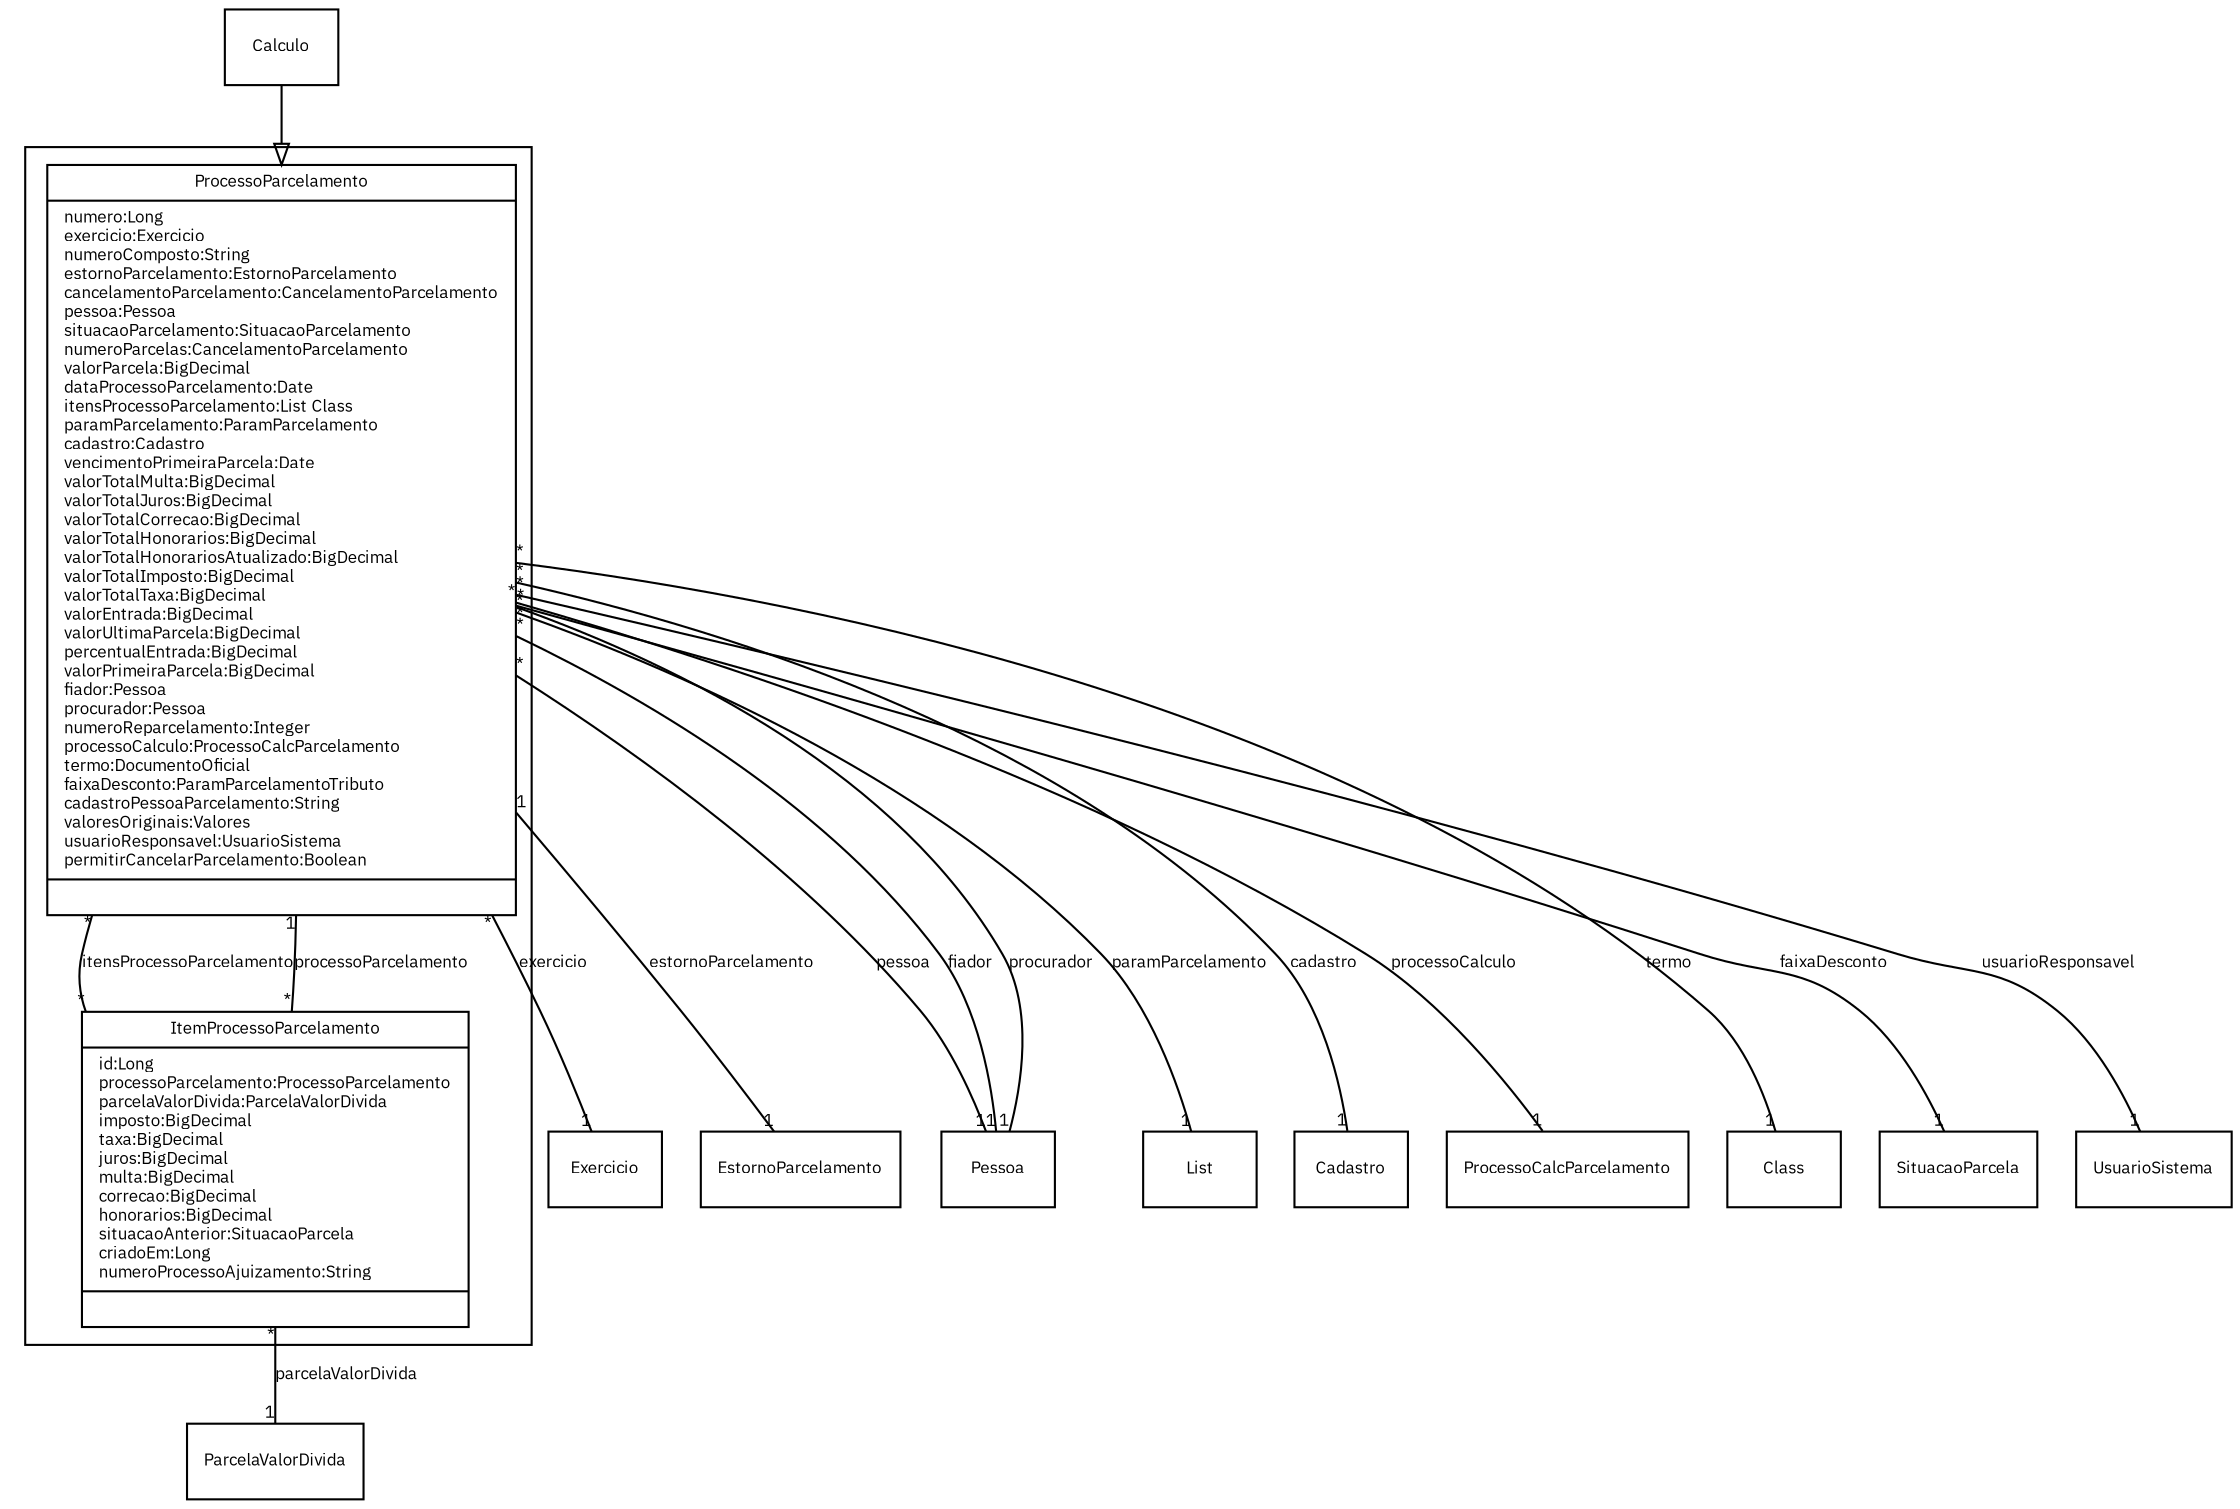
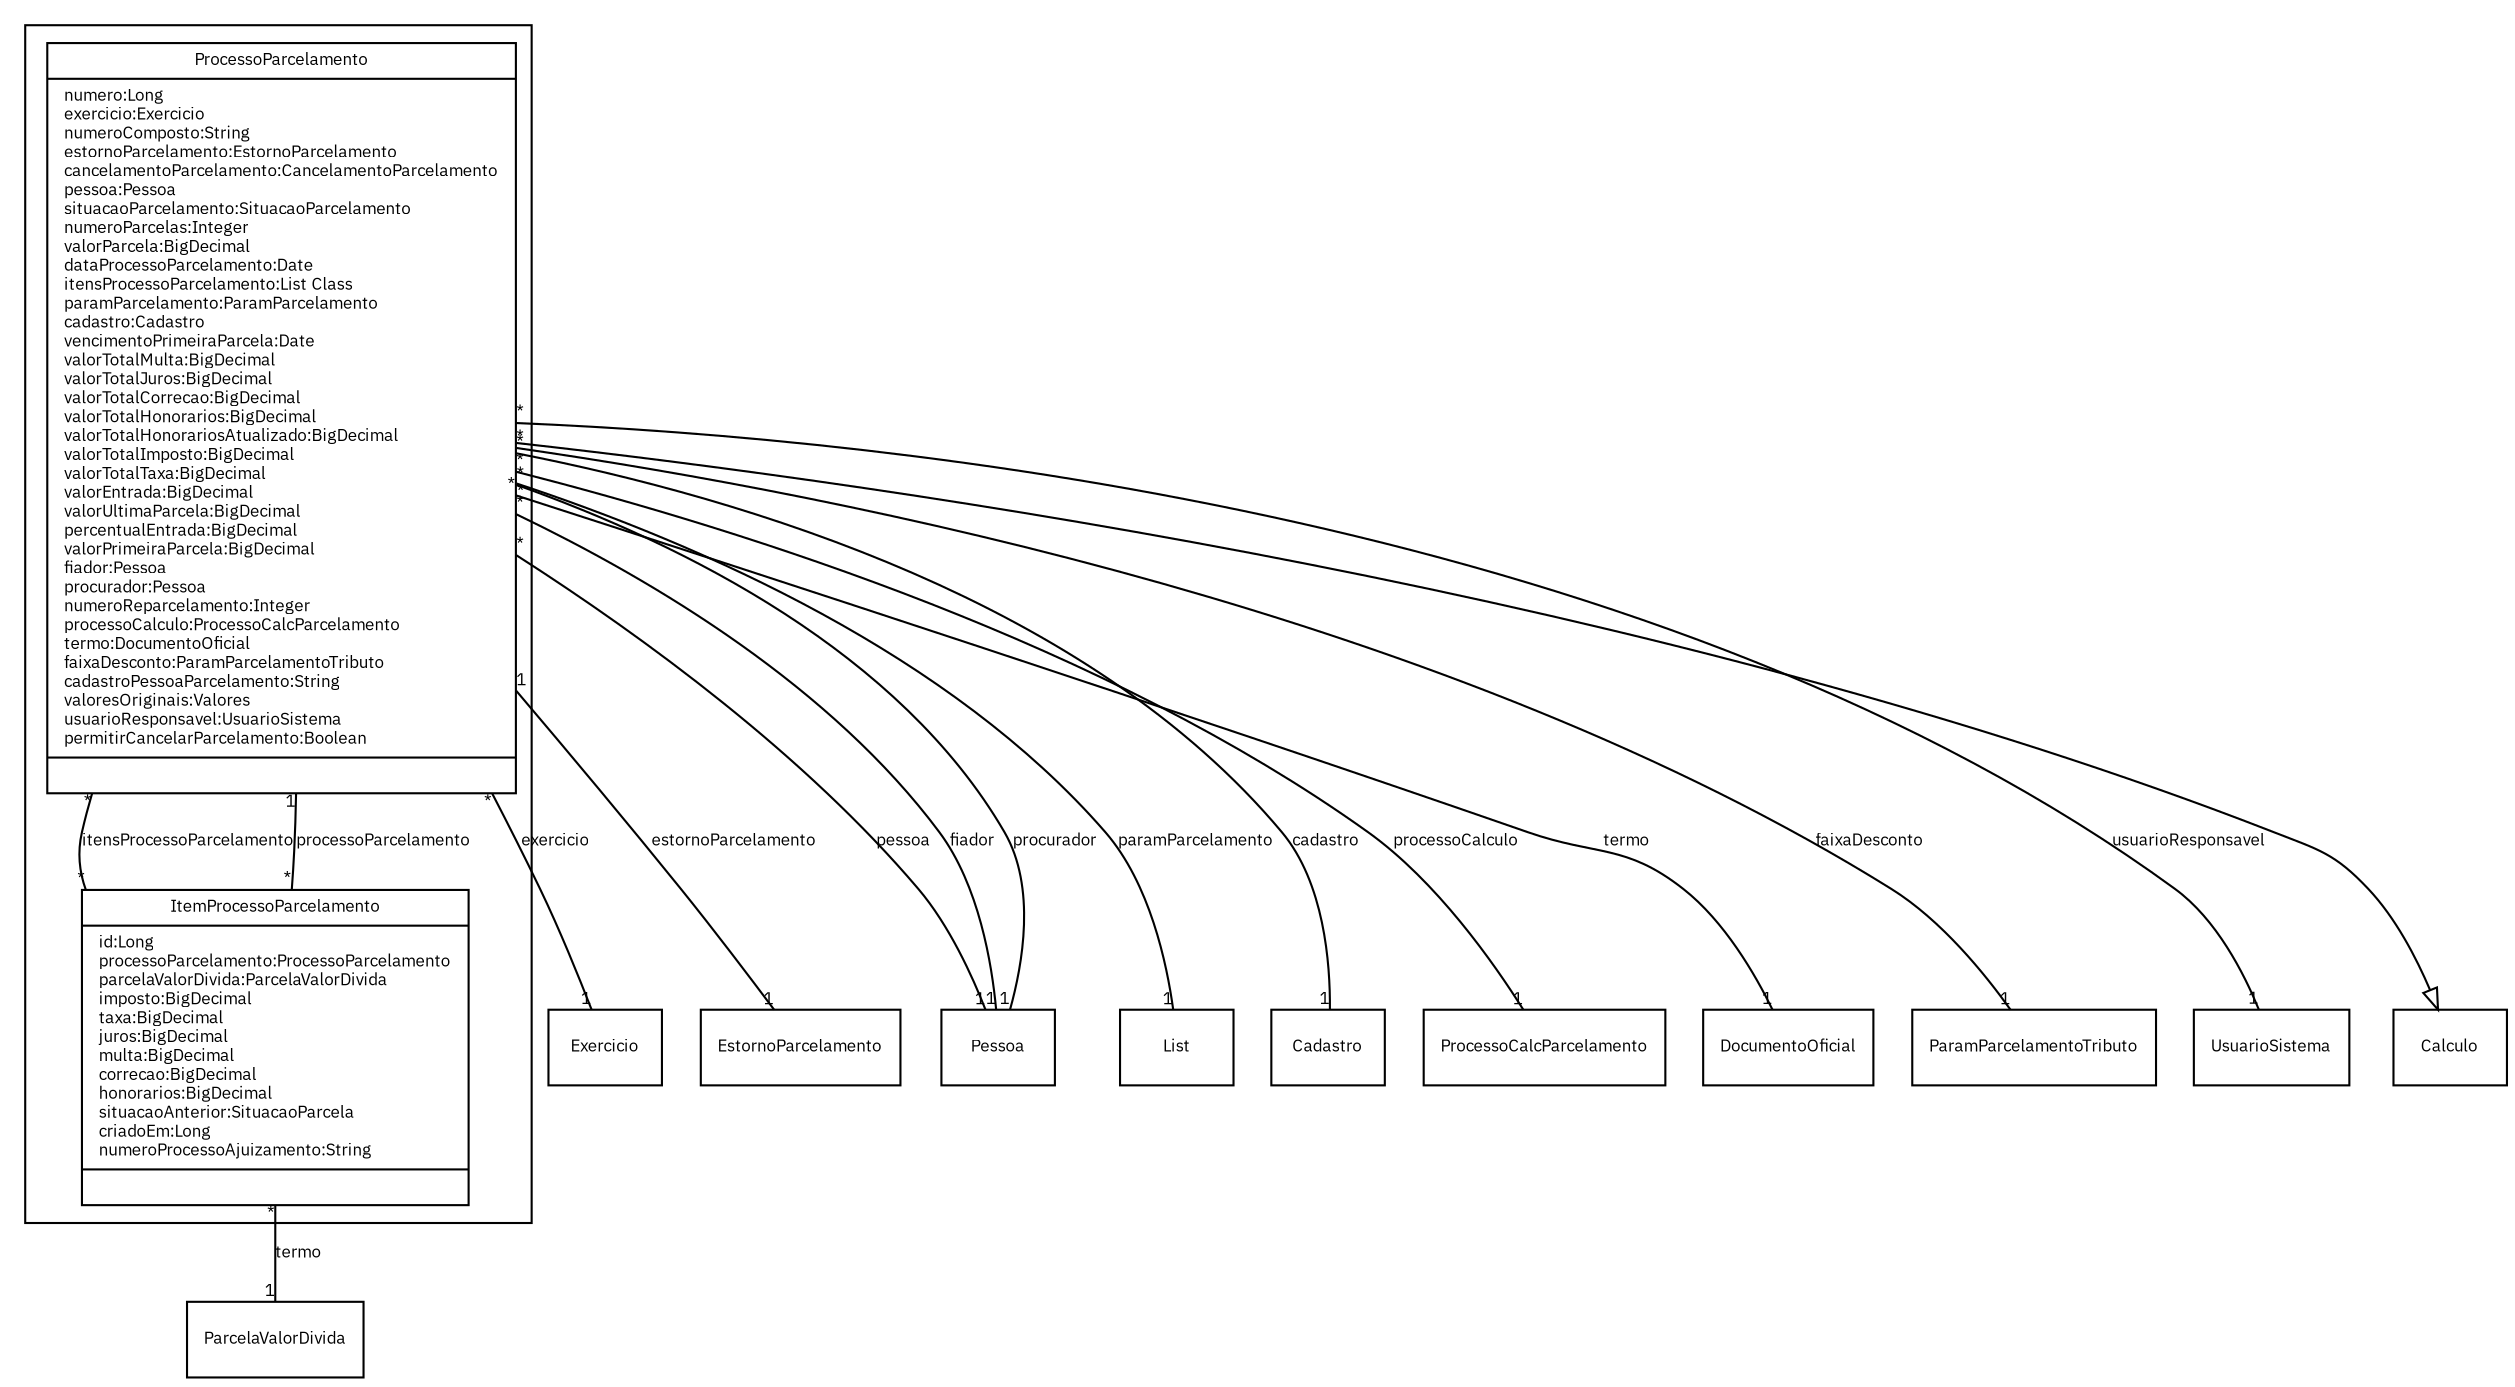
(282, 114) -> (1520, 609)
(236, 350) -> (157, 228)
(1784, 1169) -> (1788, 1048)
(1958, 1169) -> (2034, 1048)
(347, 1375) -> (298, 1253)
